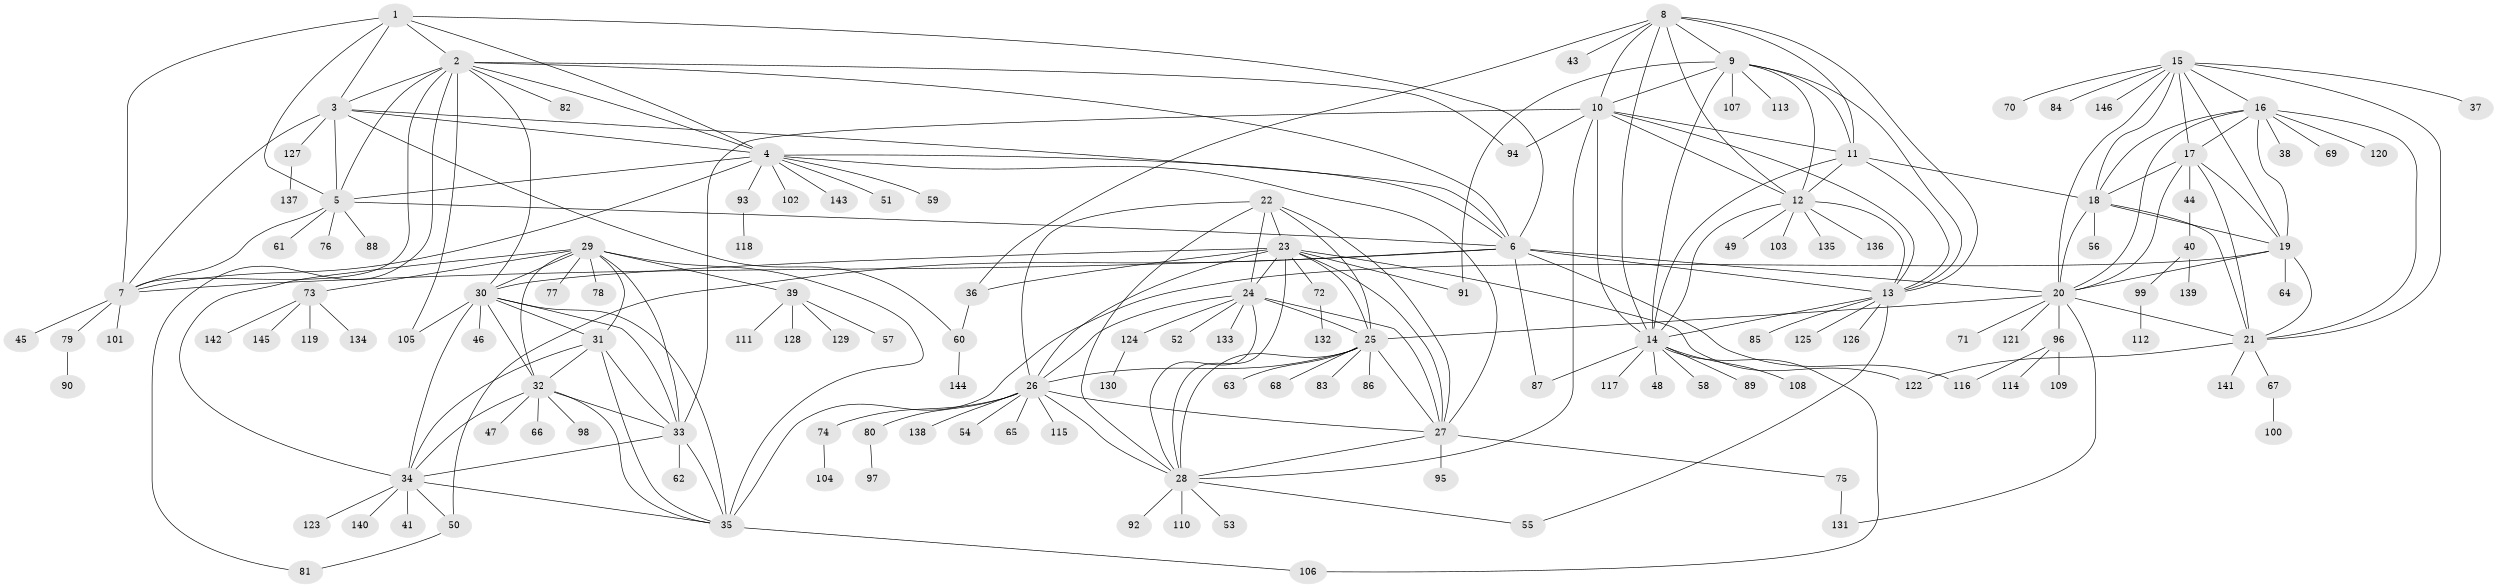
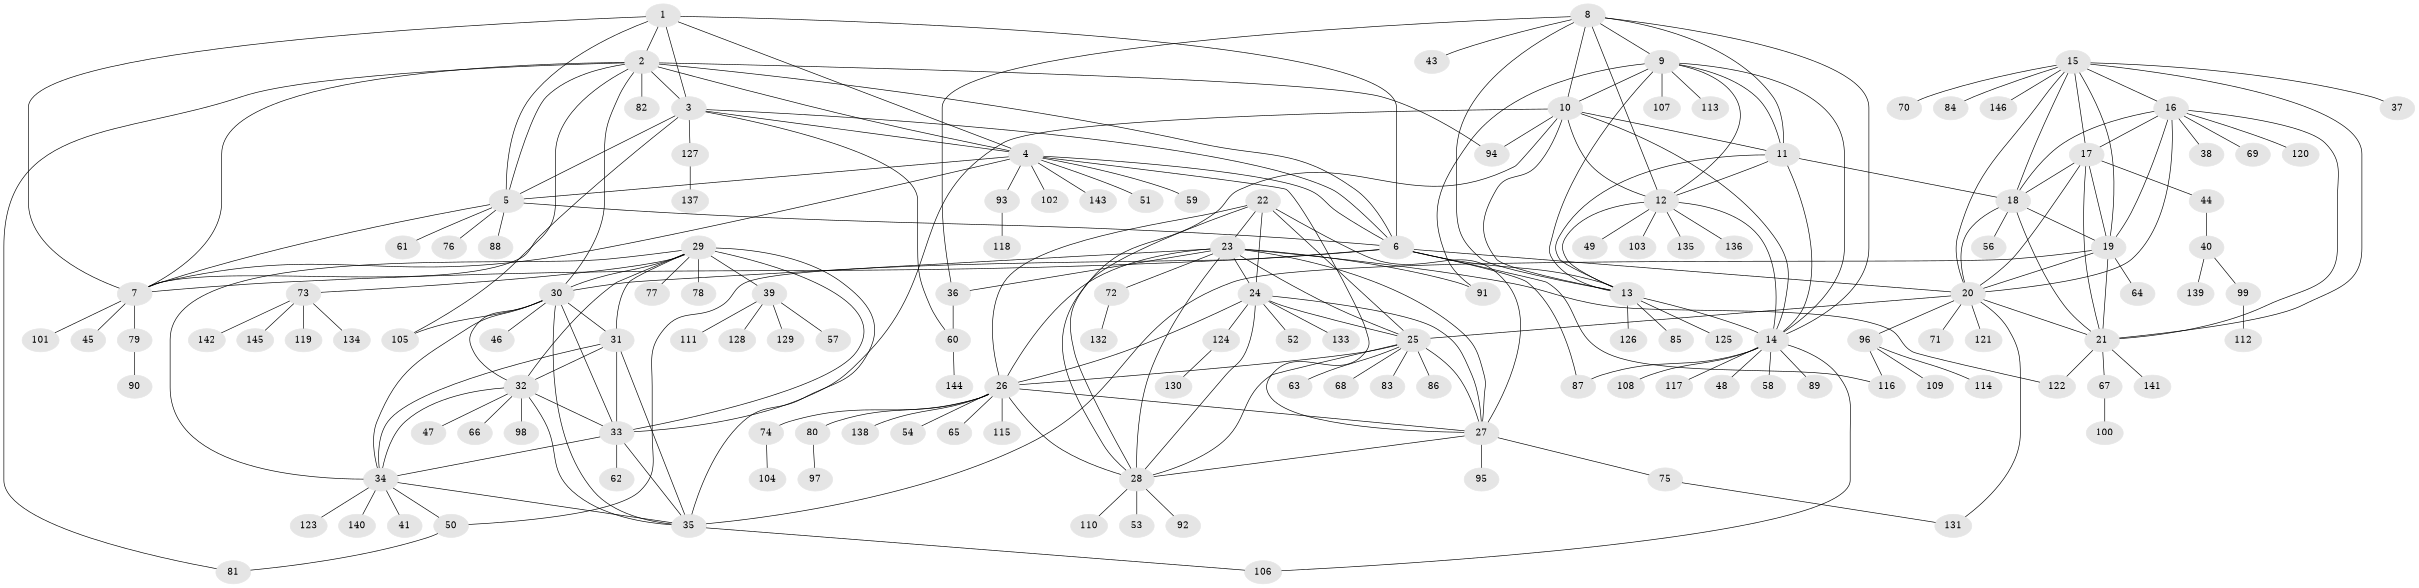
(1528, 526) -> none
